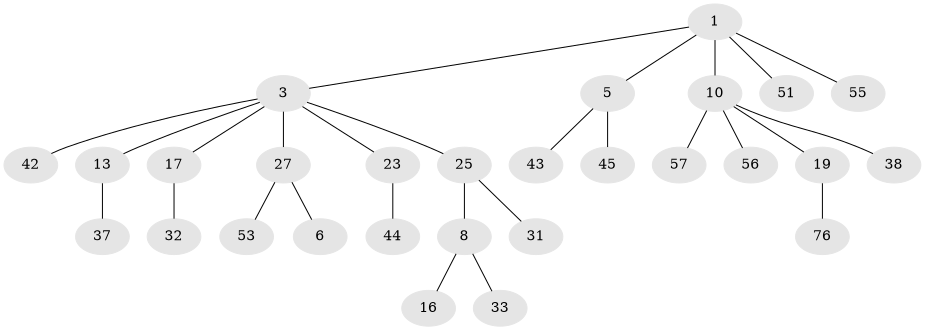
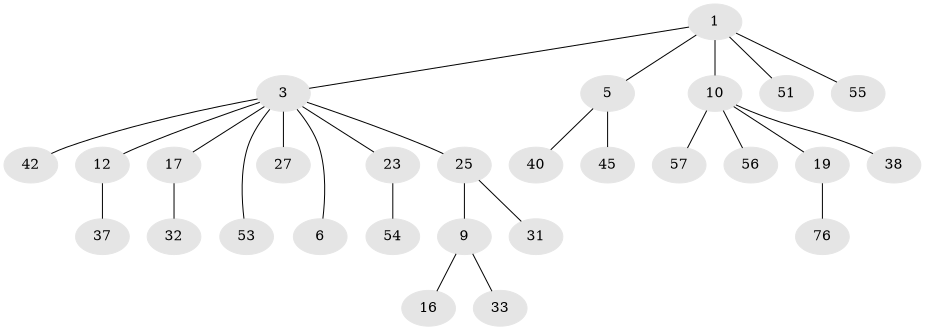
(102, 165) -> (102, 165)
(536, 165) -> (536, 165)
(265, 201) -> (244, 161)
(302, 201) -> (322, 161)
(393, 237) -> (393, 237)
(464, 237) -> (464, 237)
